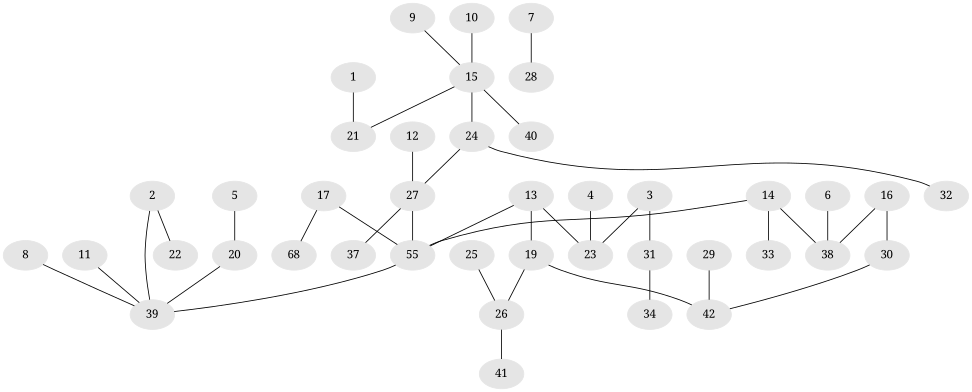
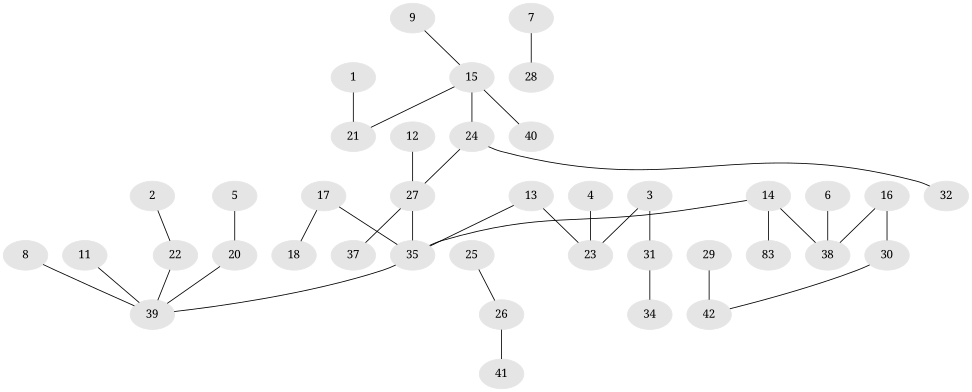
(472, 18) -> none
(145, 255) -> (164, 285)
(294, 255) -> (294, 255)
(413, 255) -> (413, 255)
(531, 255) -> none
(768, 255) -> (768, 255)
